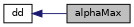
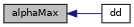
(54, 14) -> (89, 14)
